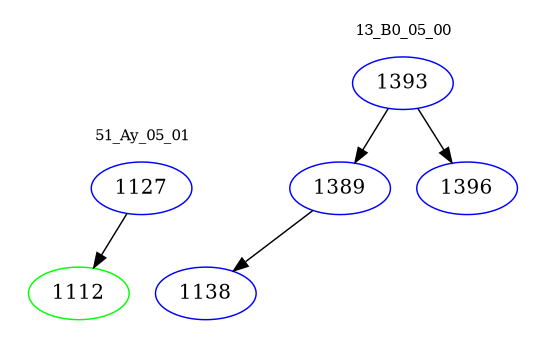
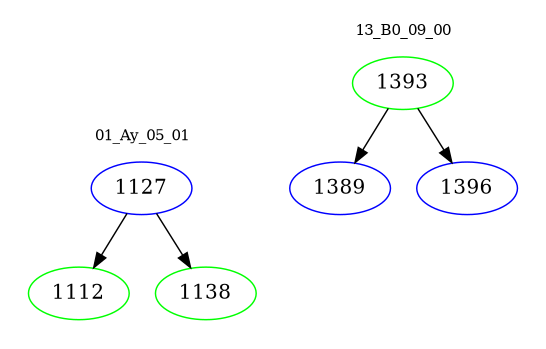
(404, 31) -> (404, 31)
(403, 83) -> (403, 83)
(142, 136) -> (142, 136)
(279, 236) -> (170, 234)
(206, 293) -> (206, 293)
